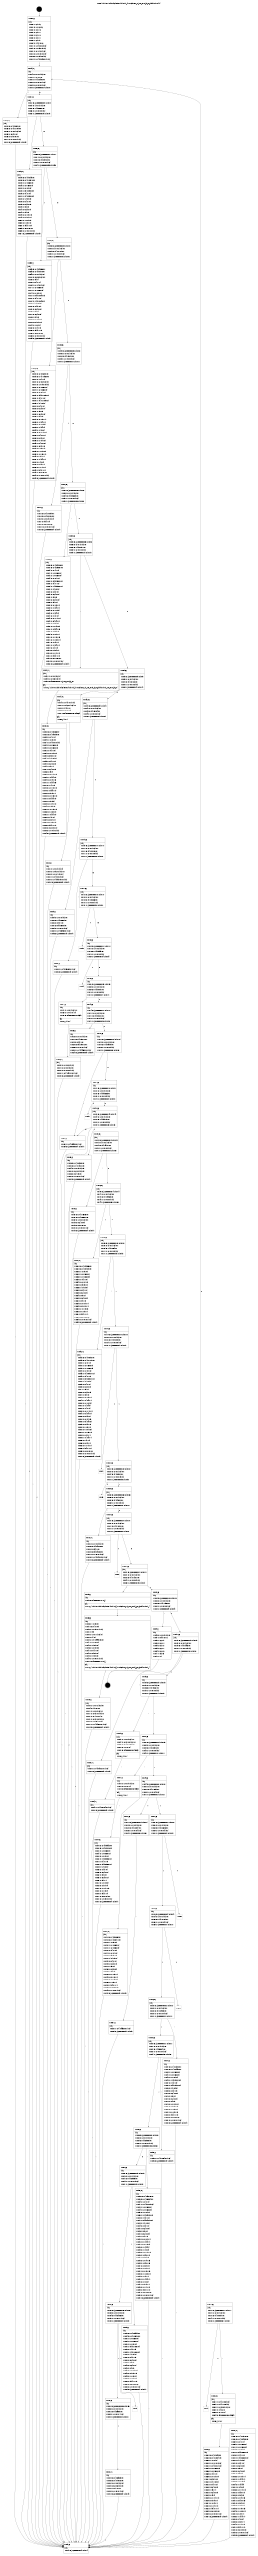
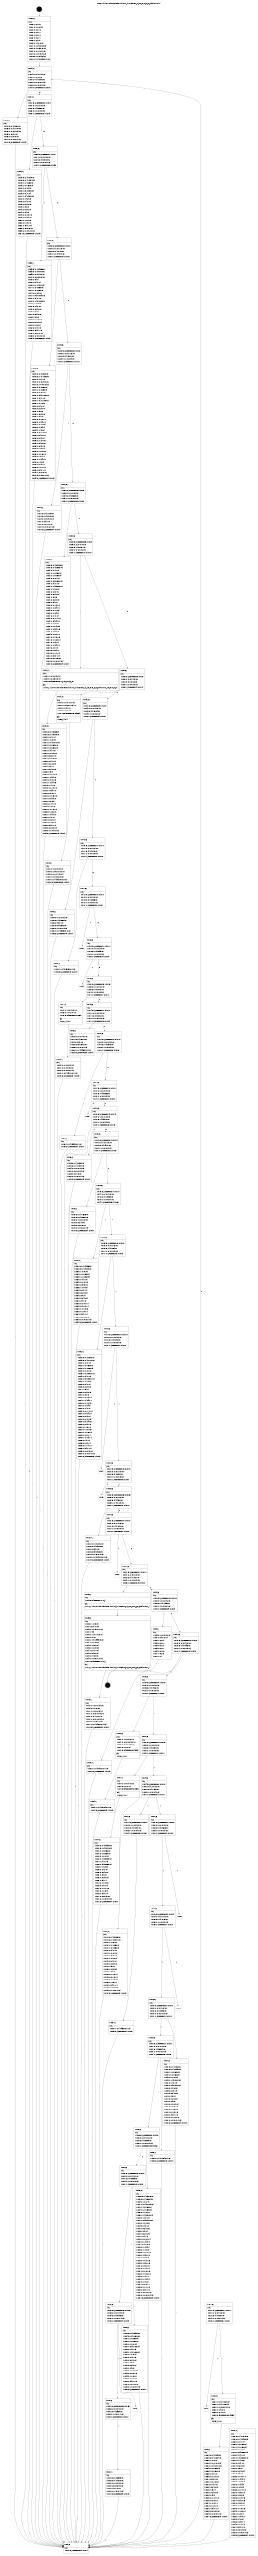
(84, 1130) -> (105, 1129)
